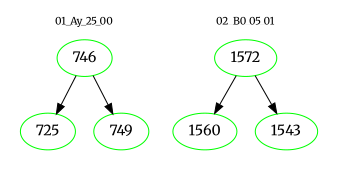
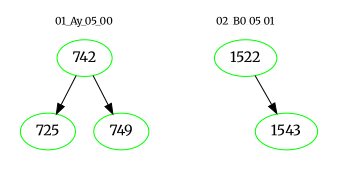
(85, 22) -> (85, 22)
(85, 58) -> (85, 58)
(246, 58) -> (246, 58)
(205, 132) -> none
